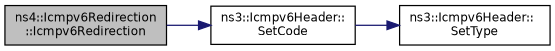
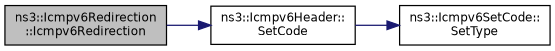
(86, 25) -> (86, 25)
(475, 25) -> (475, 25)
